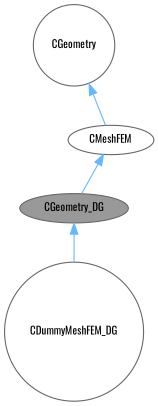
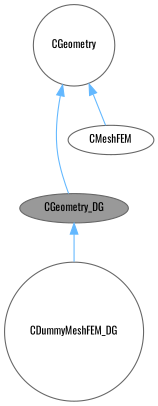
(90, 179) -> (57, 145)
